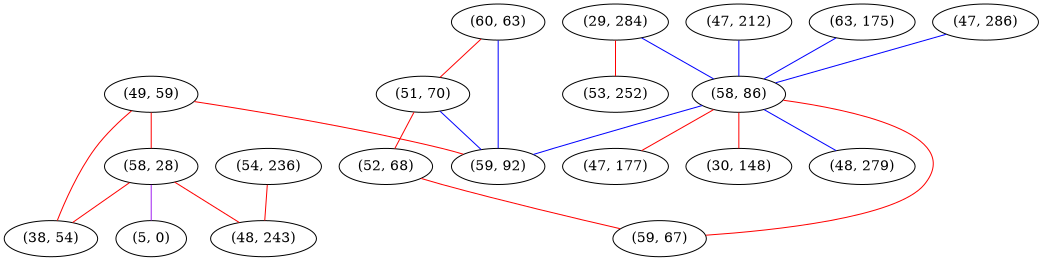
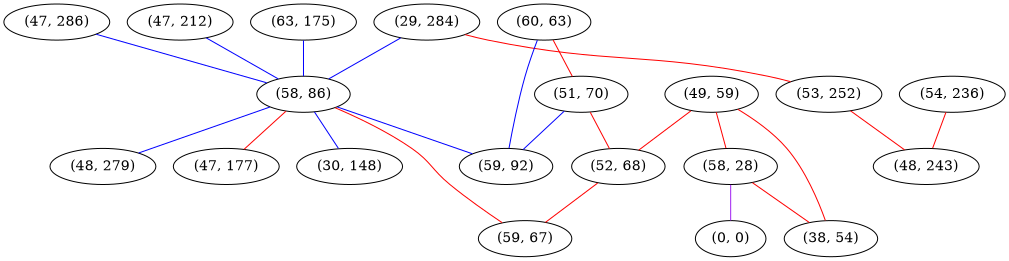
(330, 125) -> (665, 131)
(739, 130) -> (326, 130)
(207, 202) -> (878, 130)
(151, 239) -> (731, 239)
